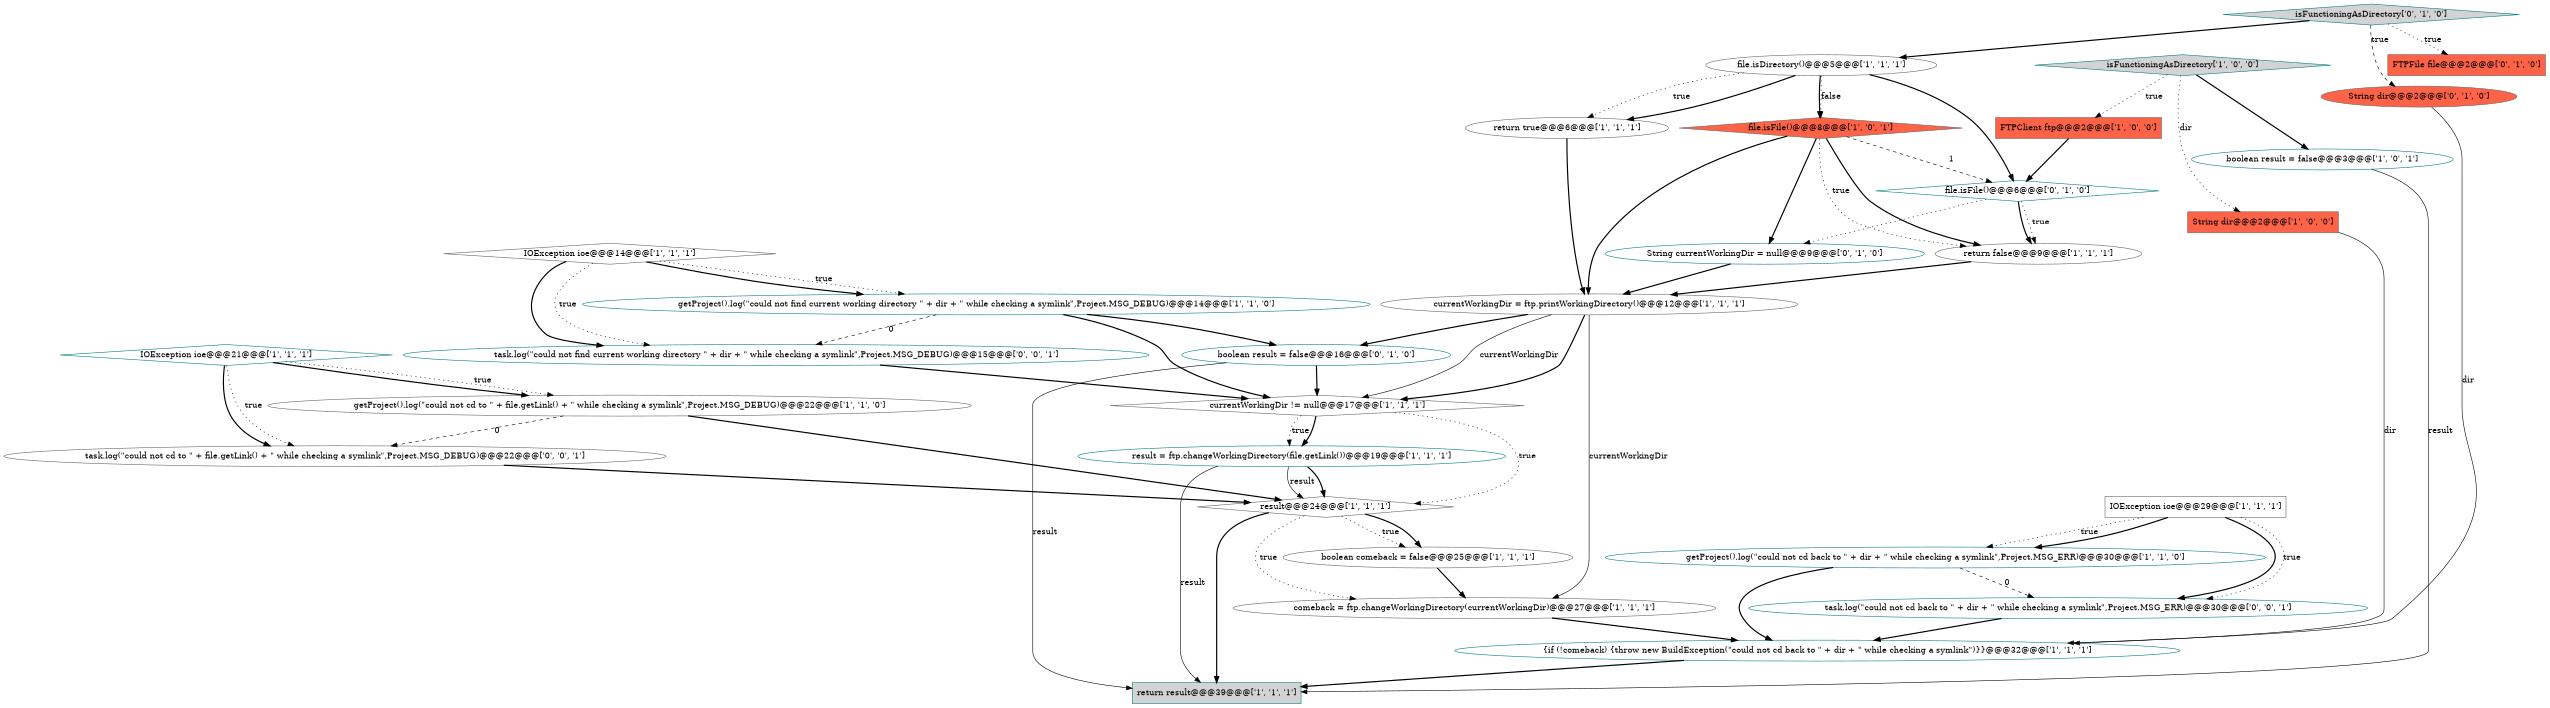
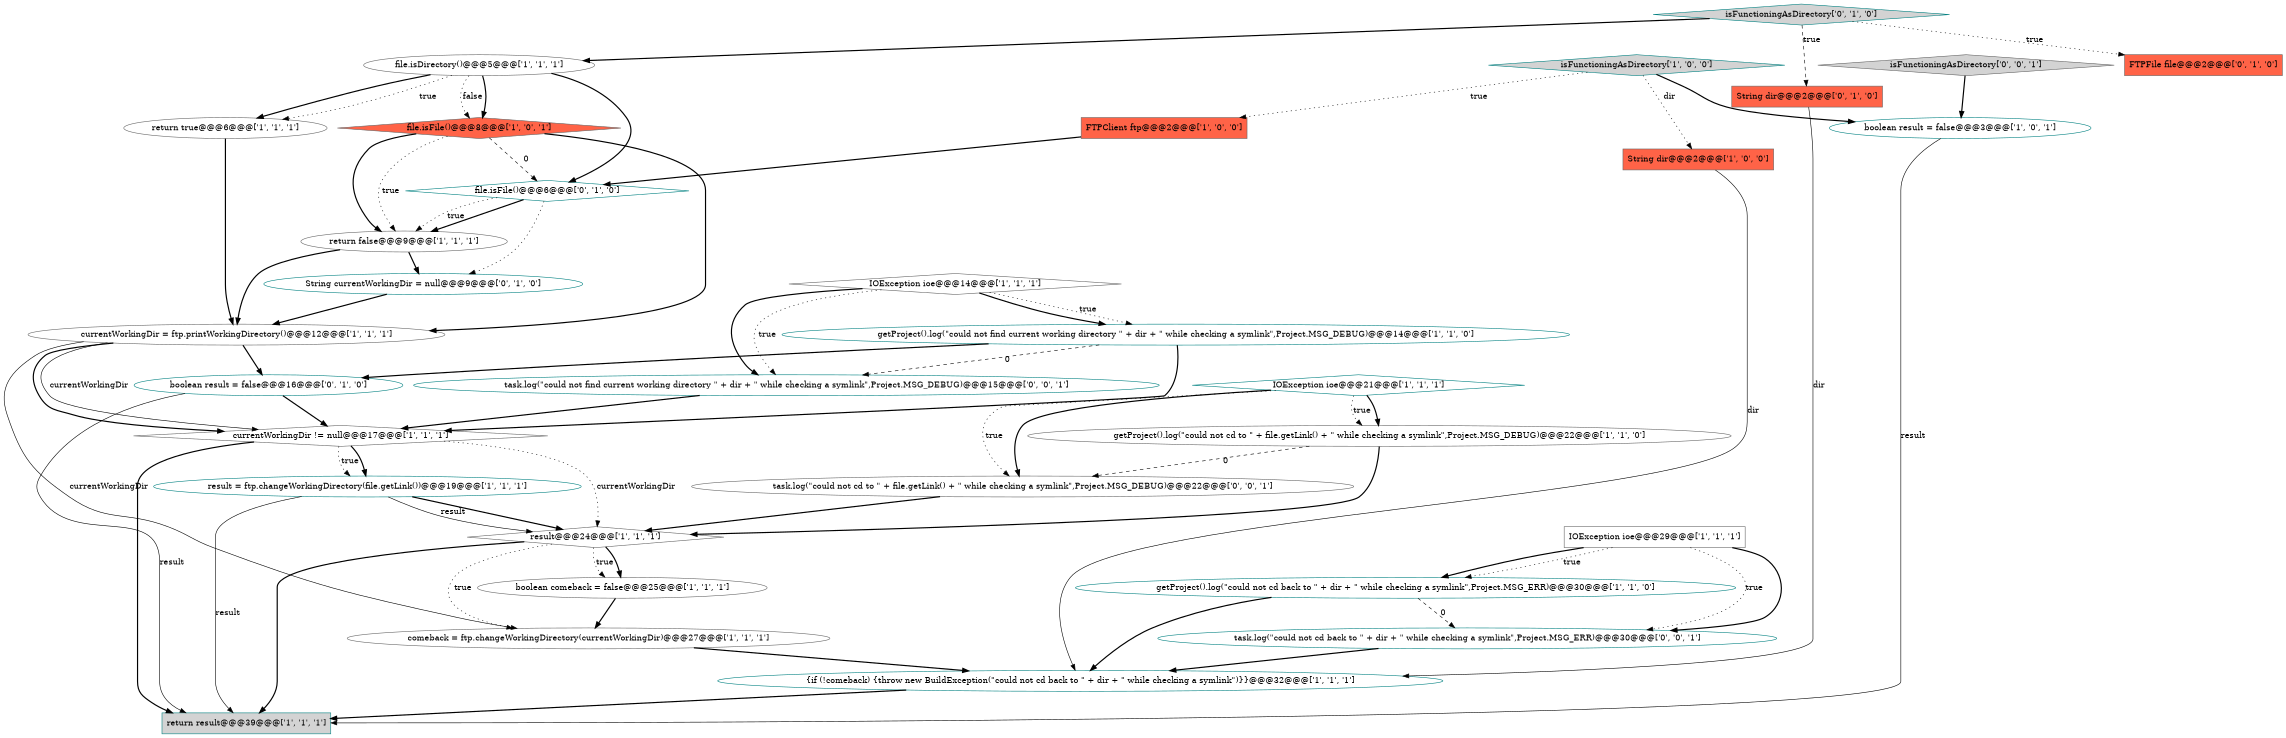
none -> (1966, 65)
(2419, 97) -> (1807, 97)
(1952, 159) -> (526, 159)
(1794, 188) -> (412, 260)
(1528, 456) -> (636, 487)
none -> (138, 540)
